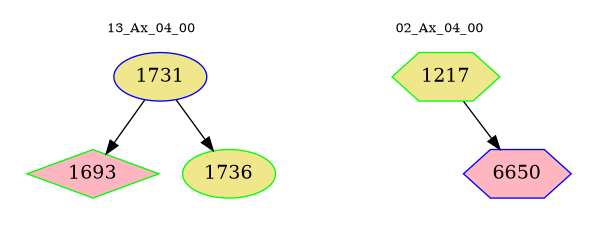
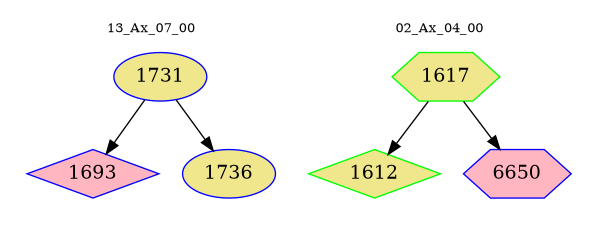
(152, 29) -> (152, 29)
(446, 77) -> (446, 77)
(93, 174) -> (93, 174)
(229, 174) -> (229, 174)
none -> (375, 174)
